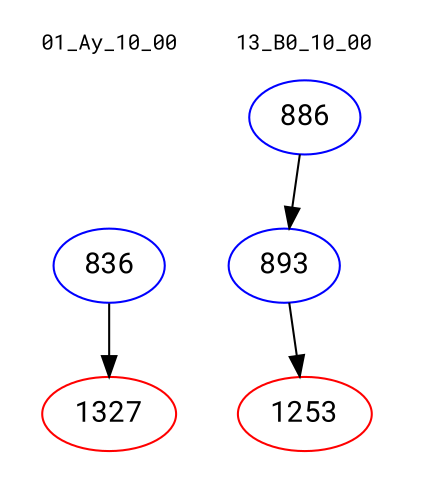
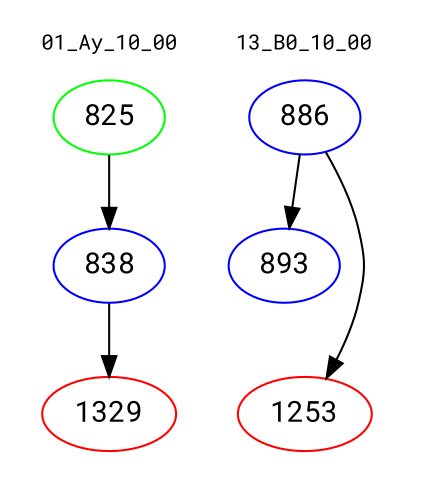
none -> (109, 117)
(109, 266) -> (109, 266)
(293, 329) -> (363, 255)
(109, 414) -> (109, 414)
